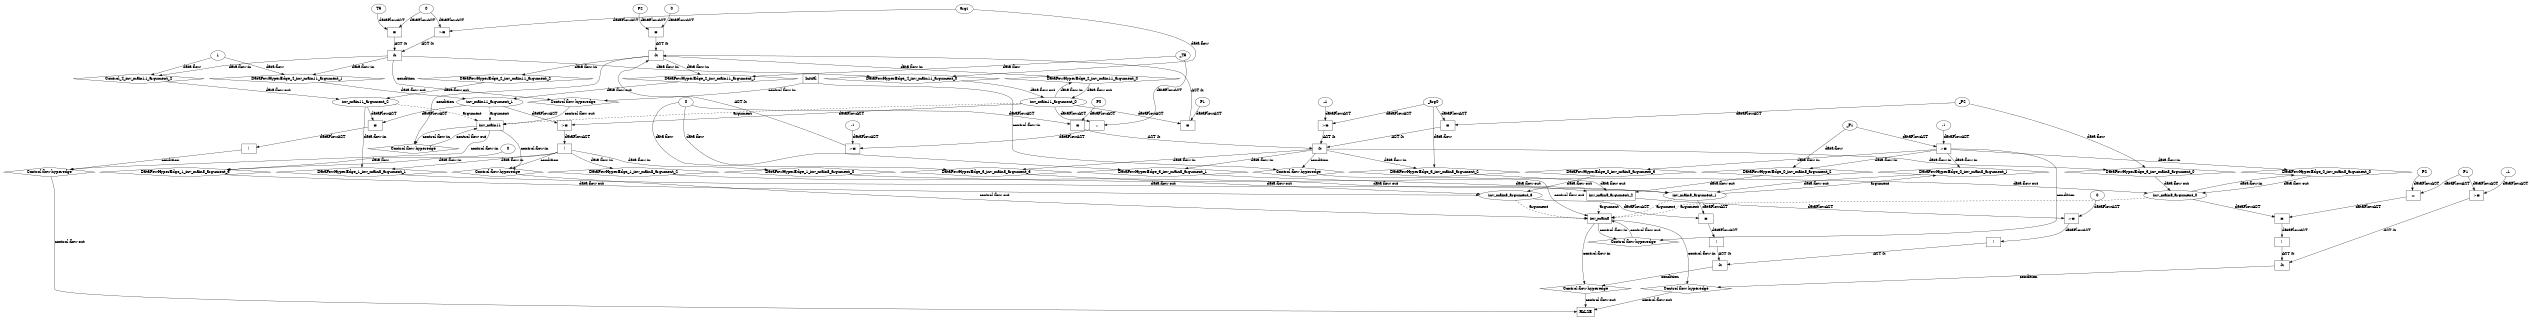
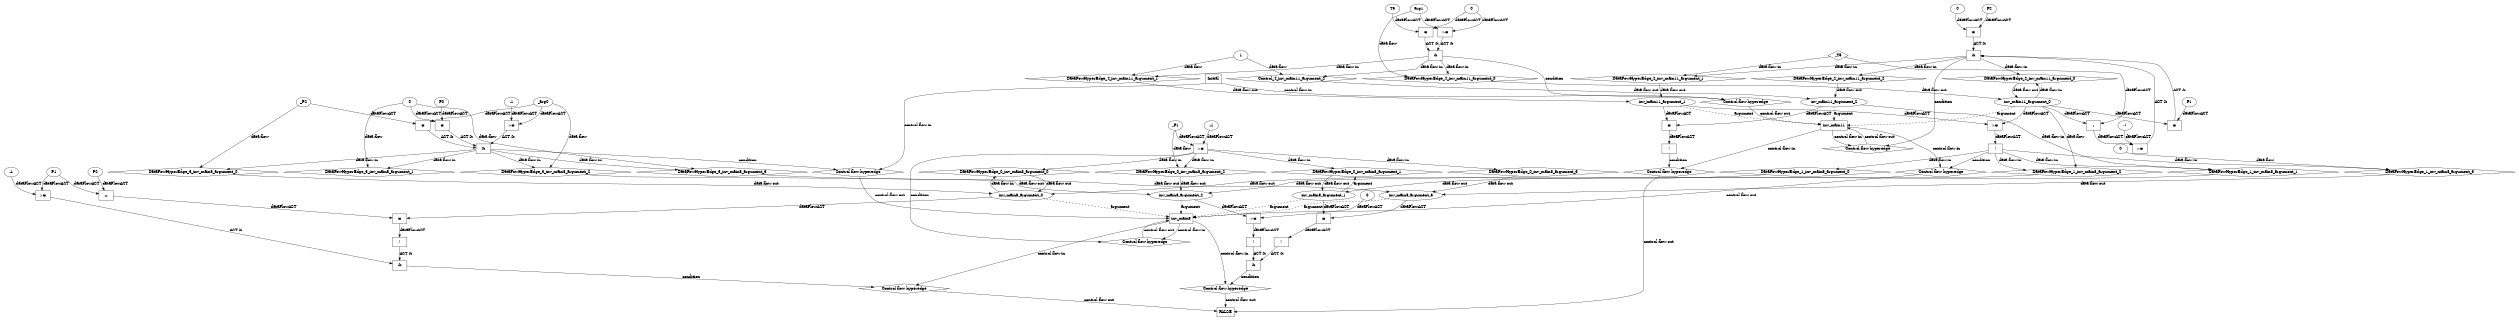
(1183, 55) -> (1838, 55)
(1011, 67) -> (1770, 67)
none -> (2064, 132)
(1434, 183) -> none
(1611, 195) -> (1181, 195)
